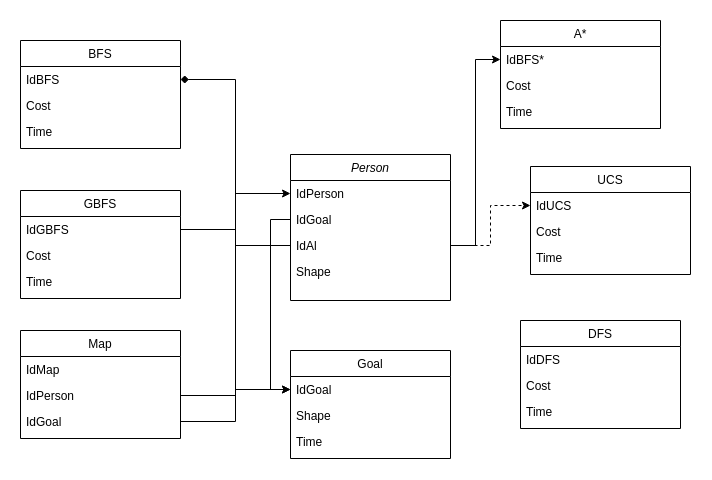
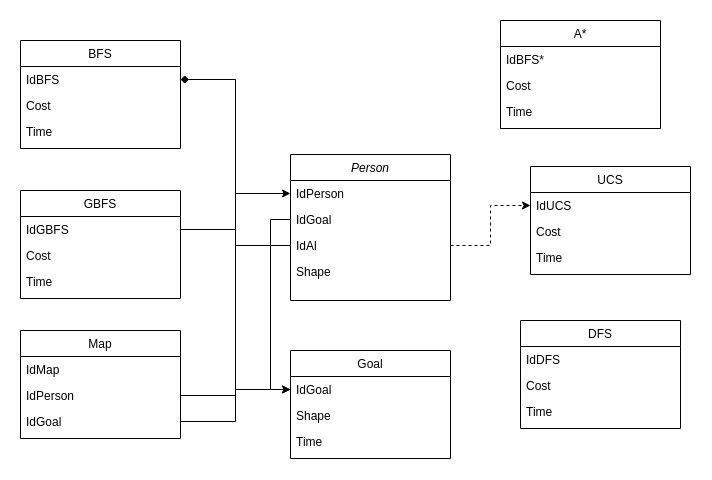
(476, 143) -> none
